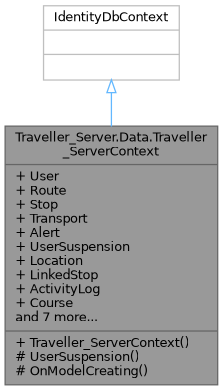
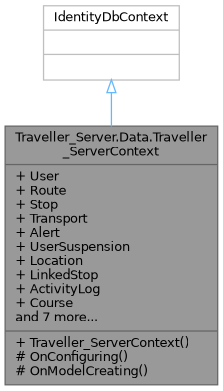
(77, 357) -> (72, 357)
